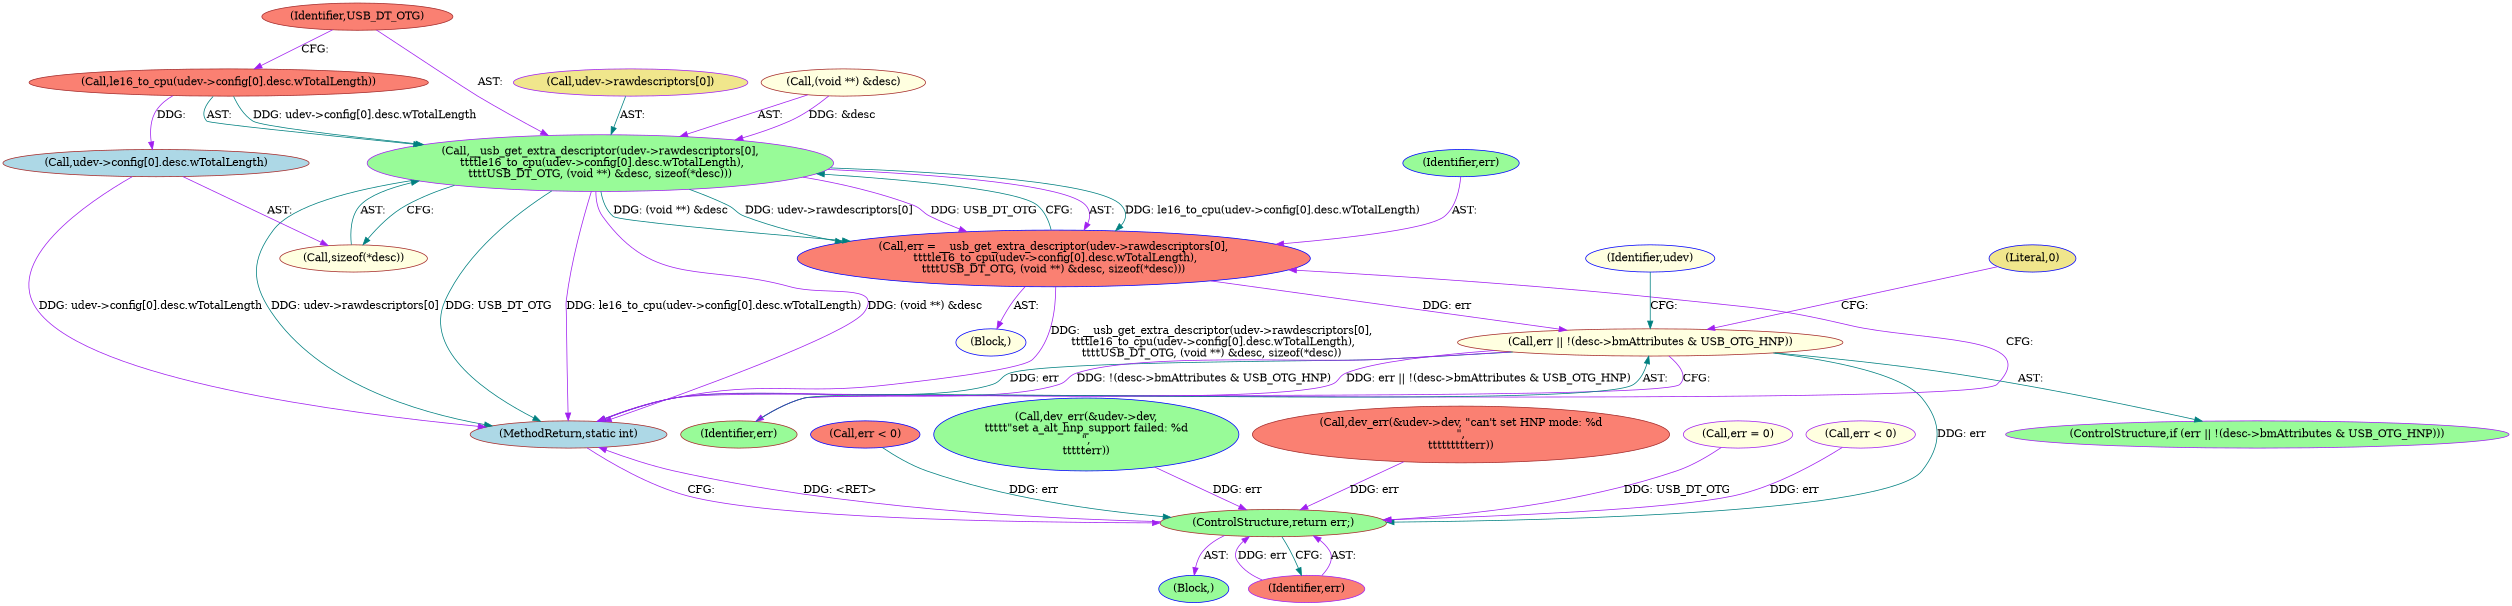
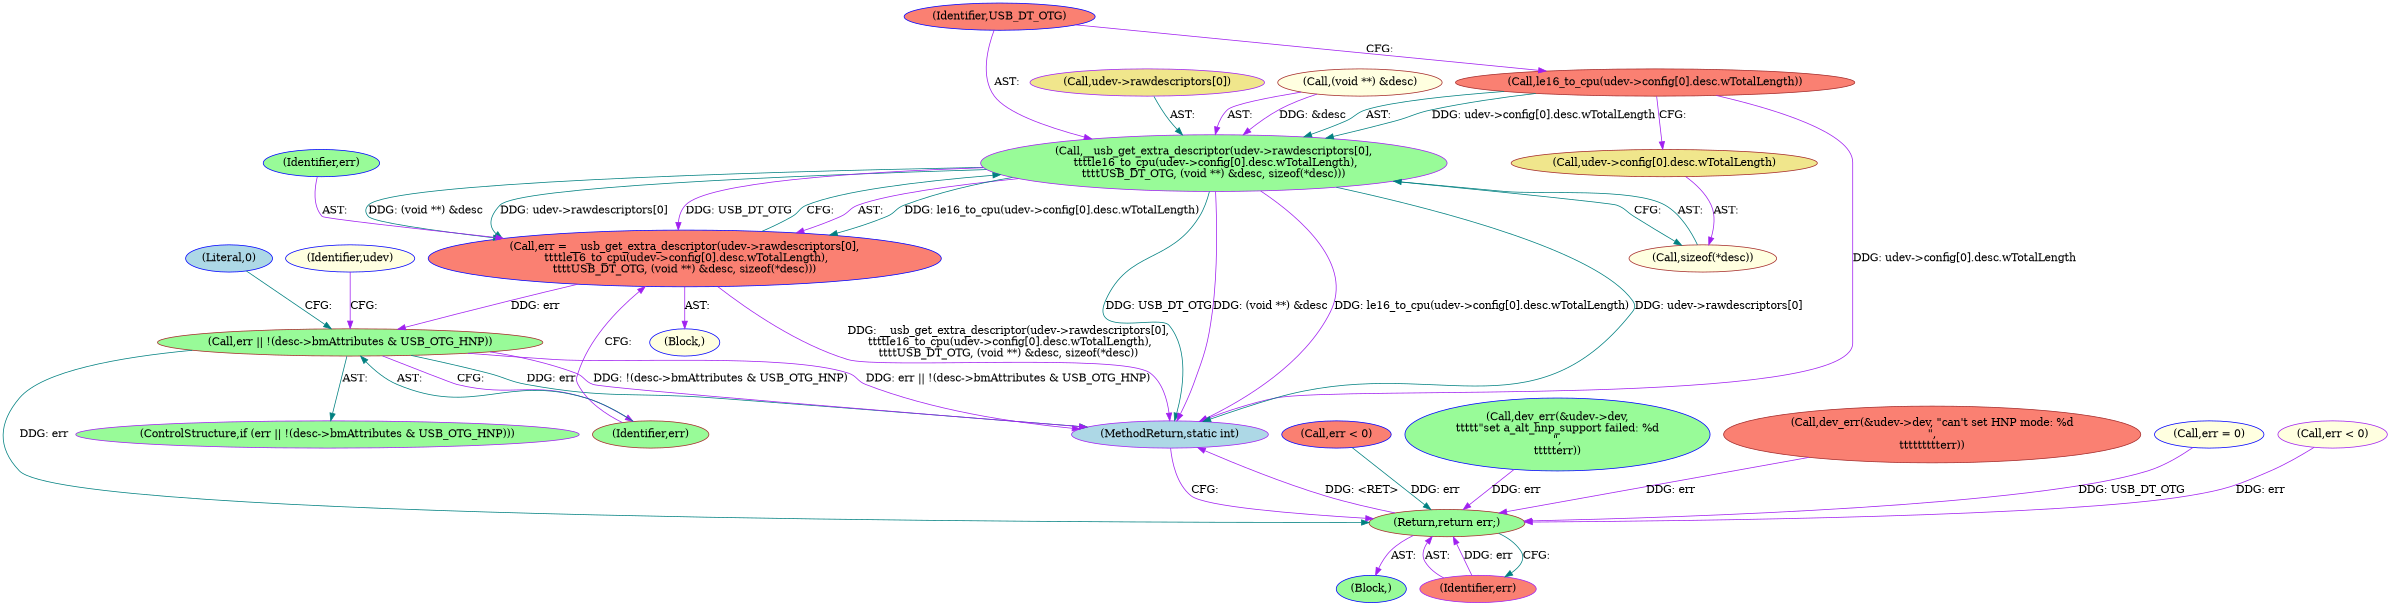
(357, 17) -> (1000, 17)
(173, 115) -> (1674, 115)
(156, 163) -> (1664, 163)
(2032, 258) -> (229, 258)
(1650, 292) -> (350, 296)
(1856, 297) -> (286, 298)
(1650, 342) -> (350, 342)
(161, 373) -> (1702, 384)
(569, 434) -> (1170, 434)
(1738, 434) -> (2209, 434)
(1273, 523) -> (1447, 523)
